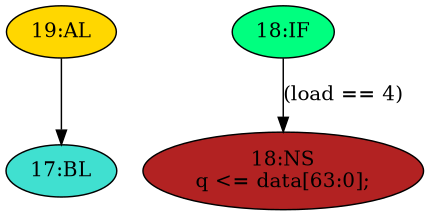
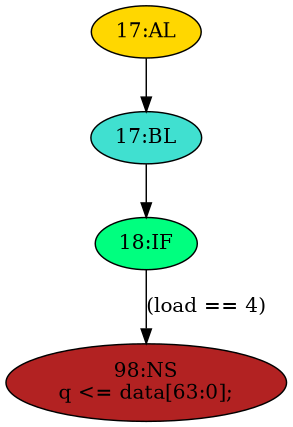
(61, 32) -> (146, 32)
(283, 171) -> (146, 383)
none -> (146, 184)
